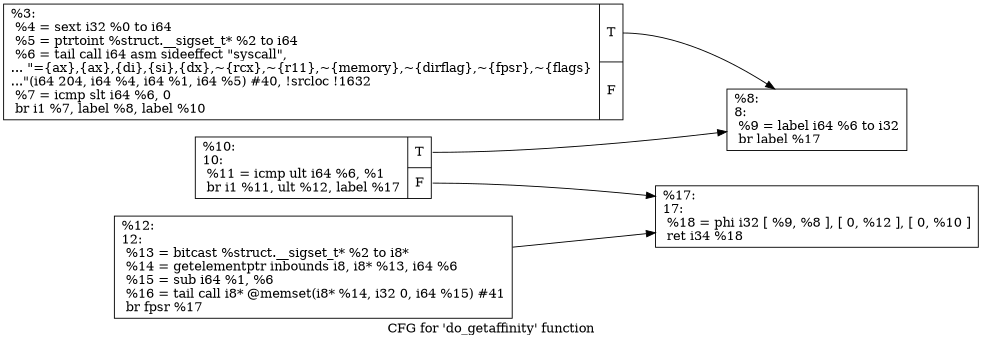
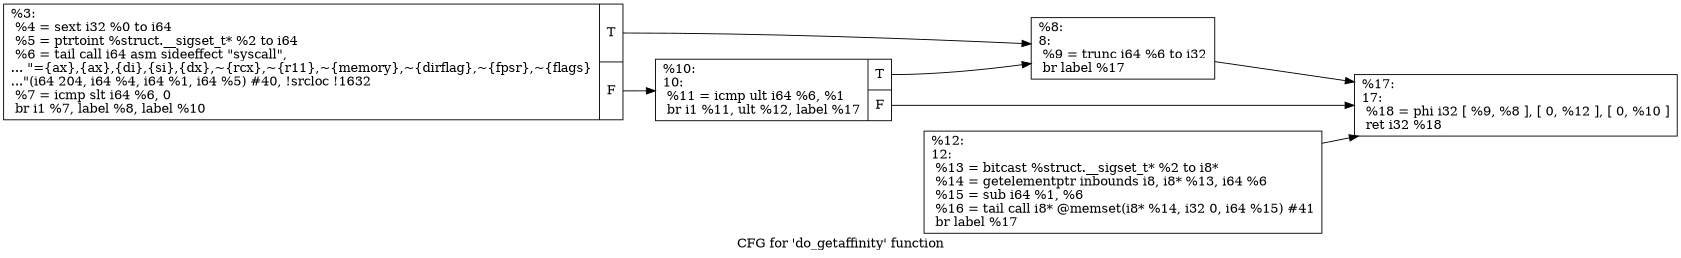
none -> (1280, 71)
none -> (635, 91)
(817, 126) -> (1123, 55)
(703, 236) -> (1402, 125)
(162, 307) -> (975, 222)
